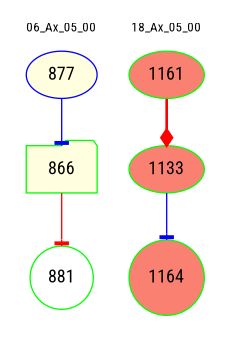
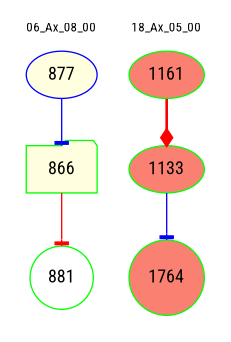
(62, 28) -> (62, 28)
(167, 278) -> (167, 278)
